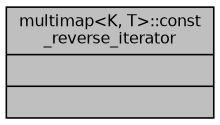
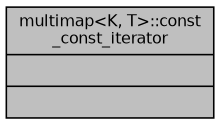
(110, 39) -> (110, 39)
